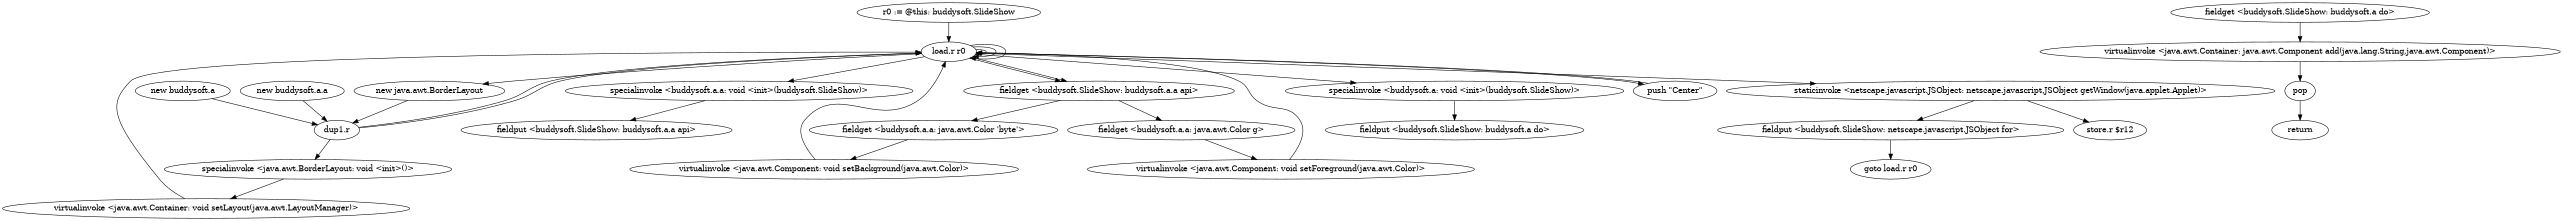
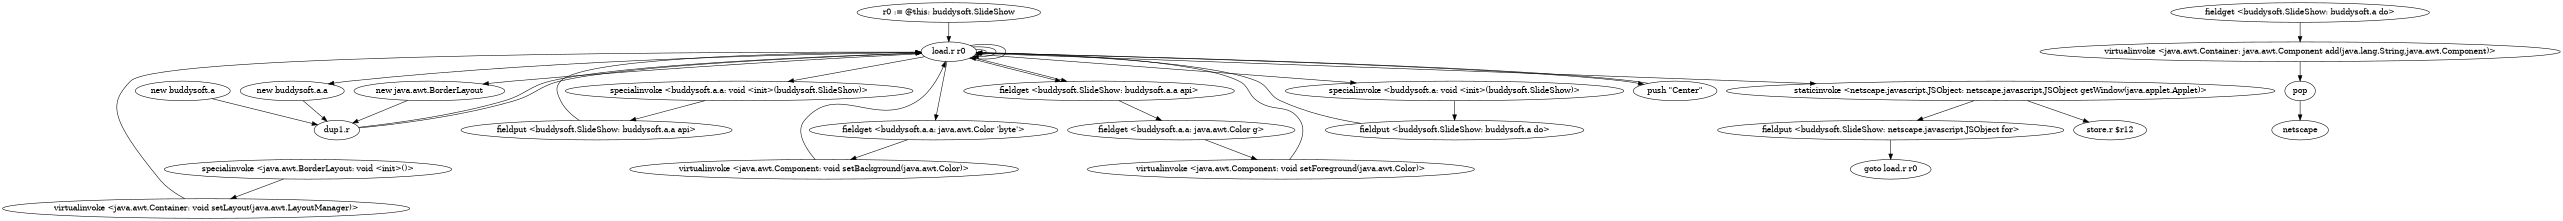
none -> (612, 62)
none -> (621, 65)
none -> (1254, 80)
(1019, 110) -> (942, 88)
(2300, 130) -> (2300, 130)
(324, 147) -> none
